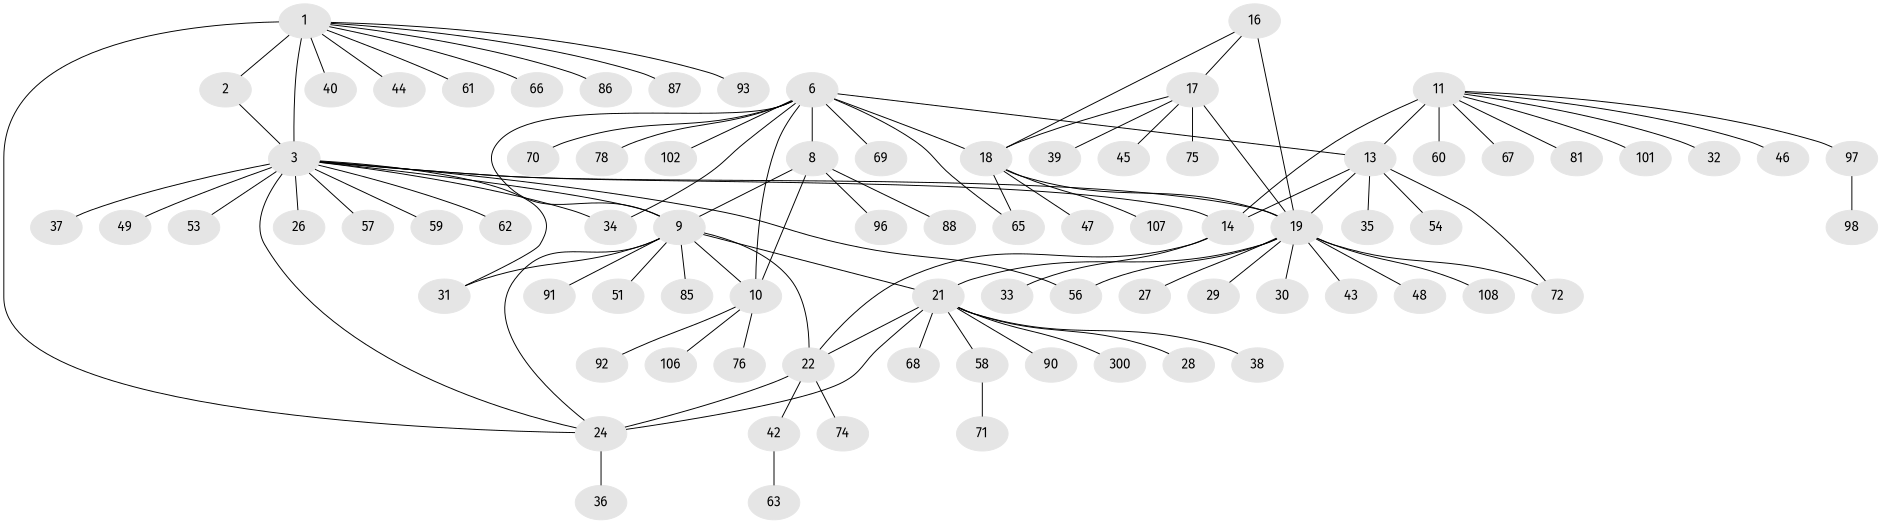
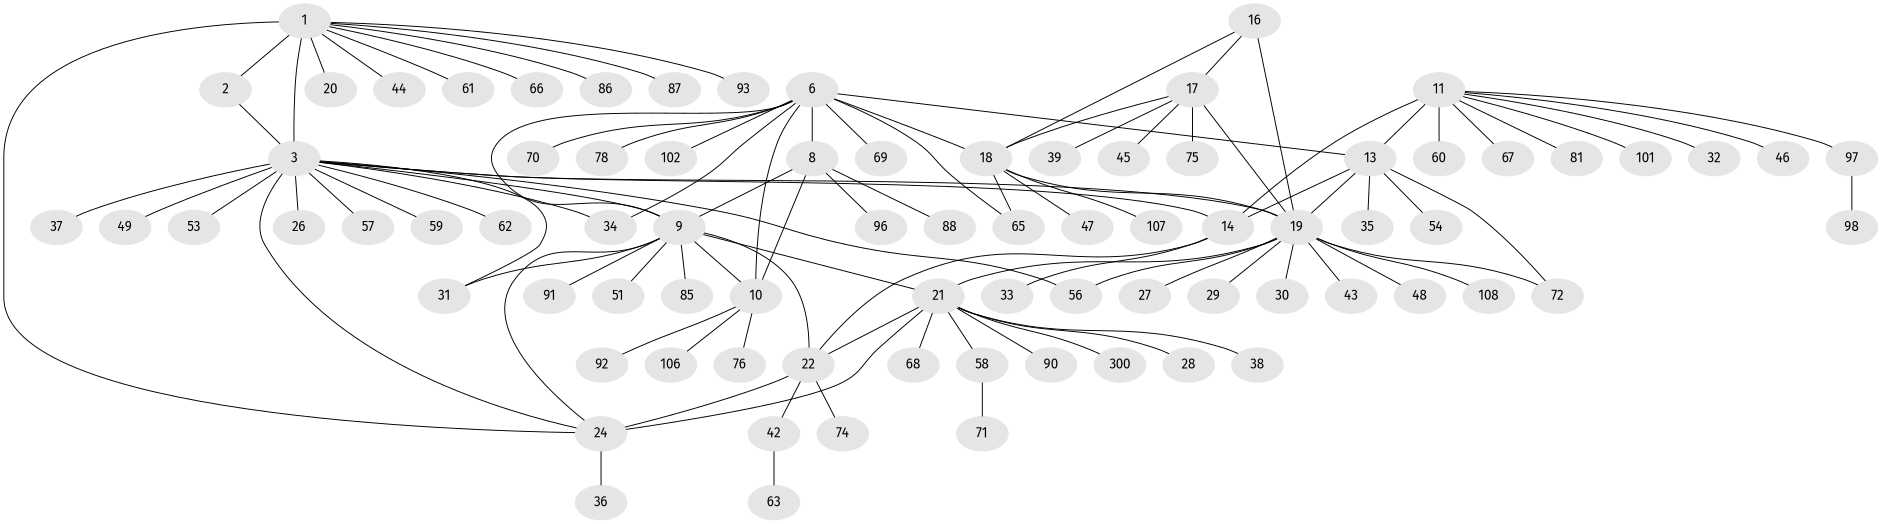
(331, 90) -> (331, 90)
